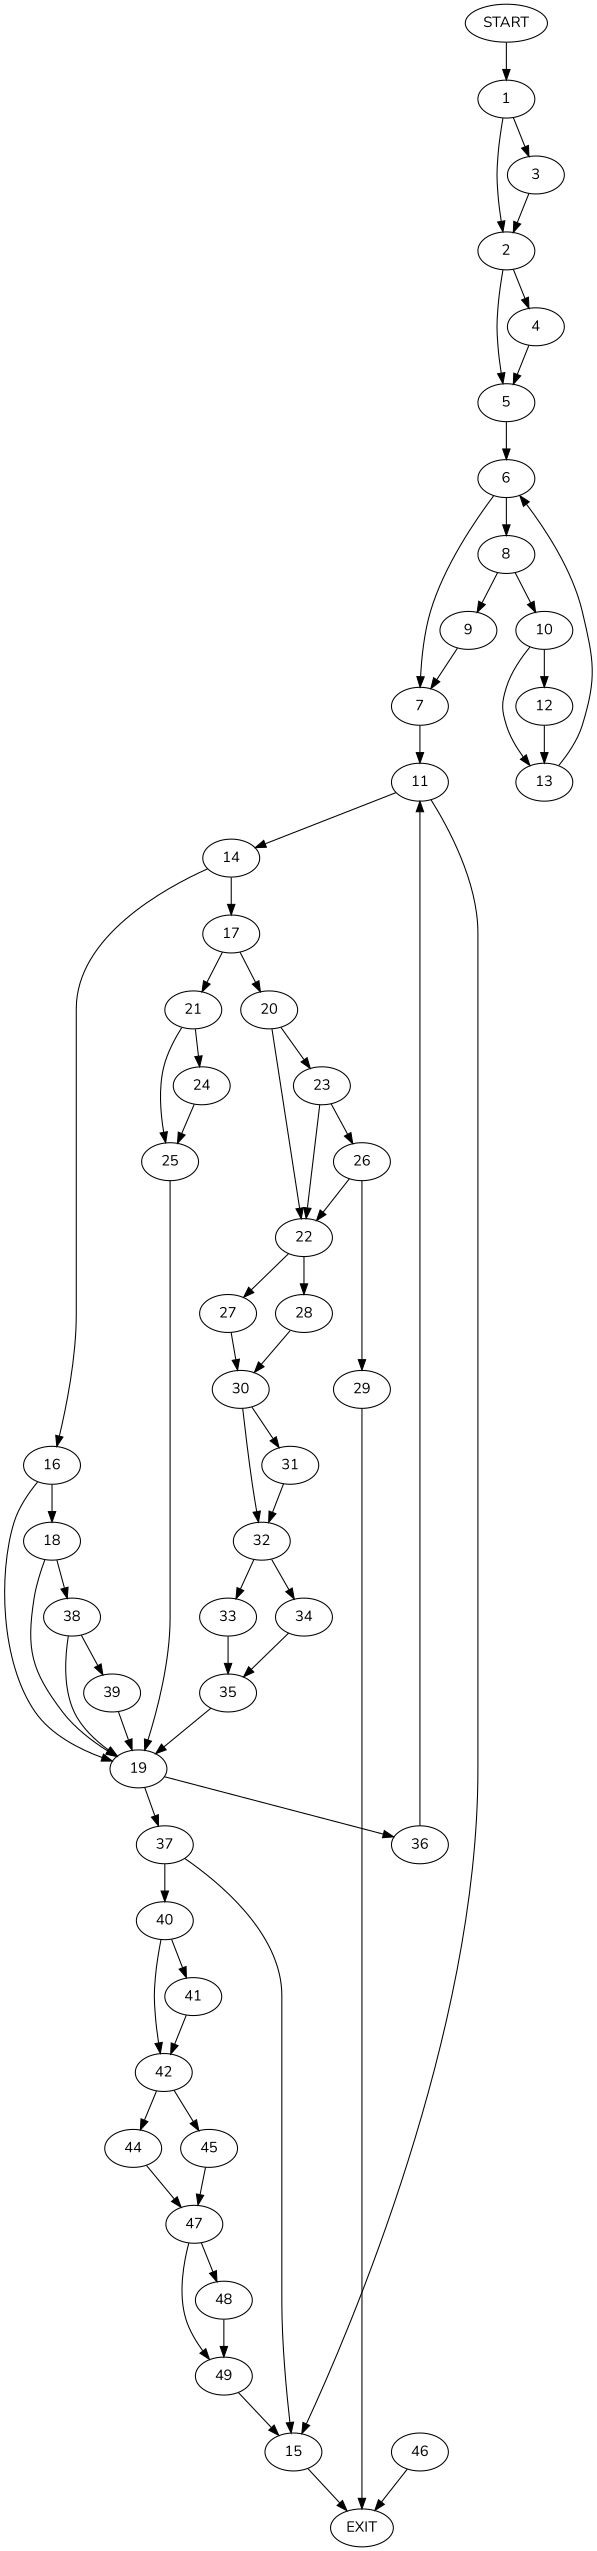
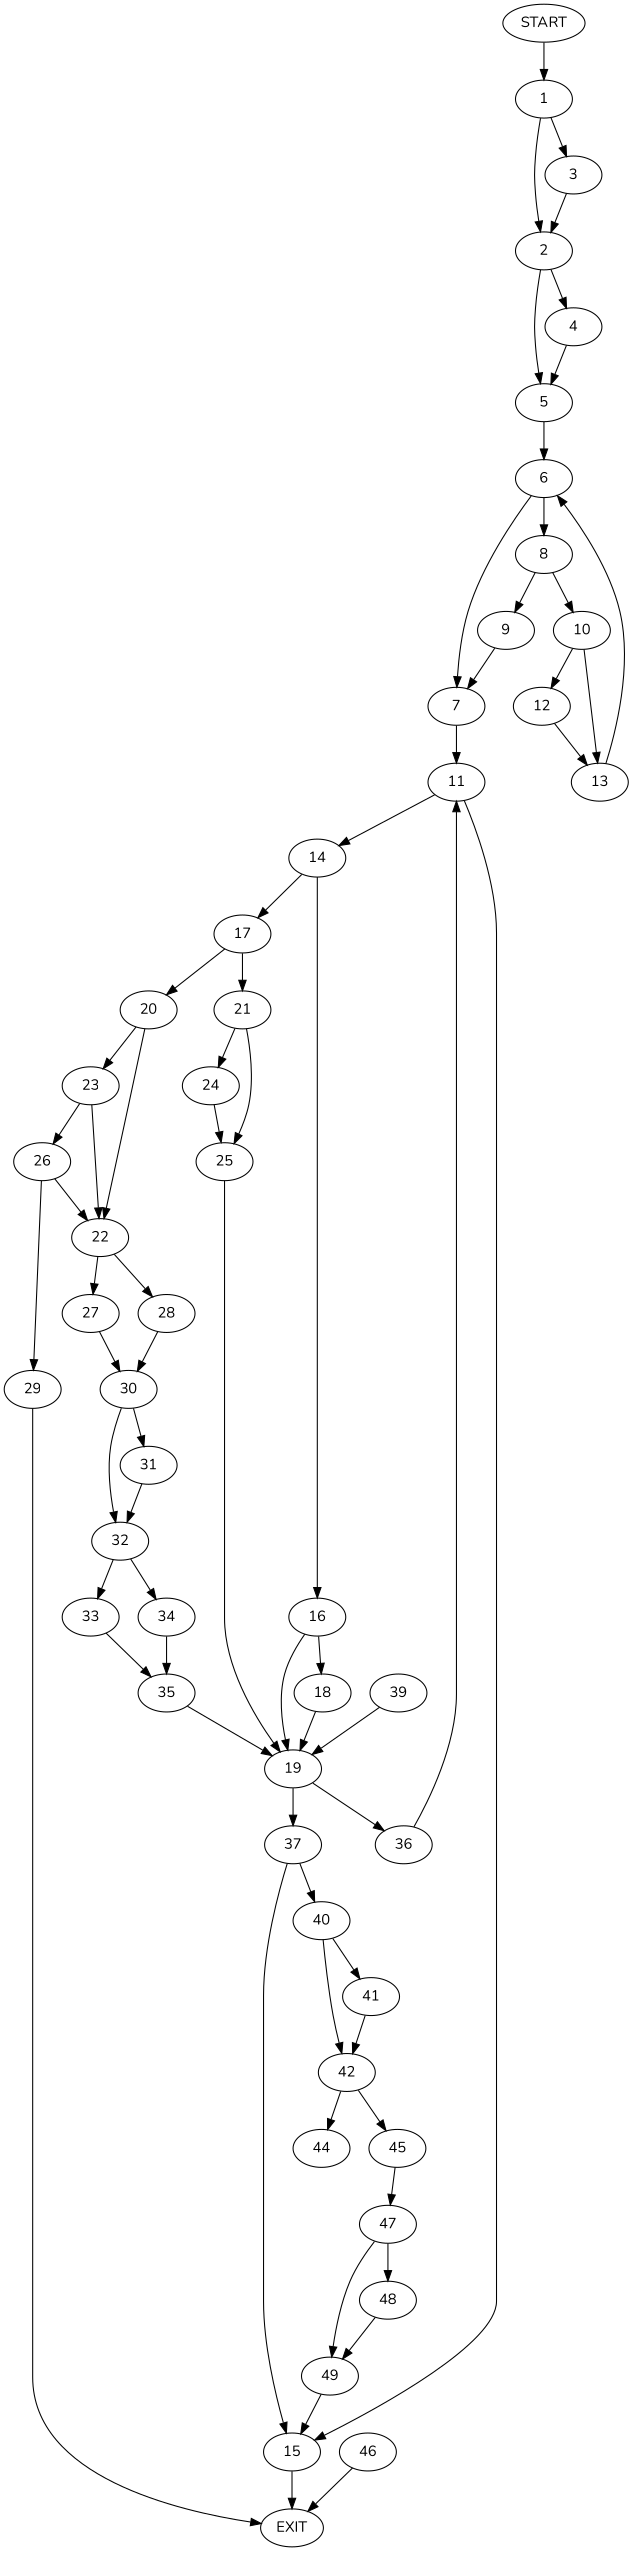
(72, 1617) -> none
(160, 2182) -> none
